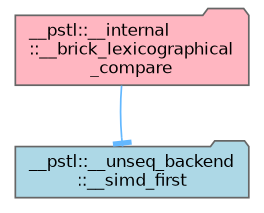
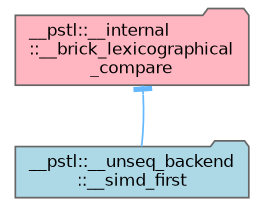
(121, 112) -> (143, 121)
